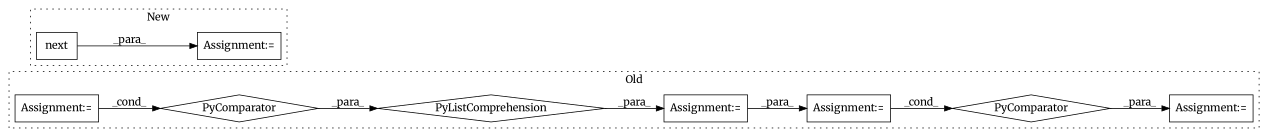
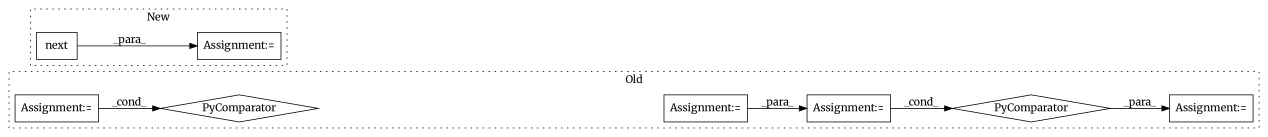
(491, 108) -> none
